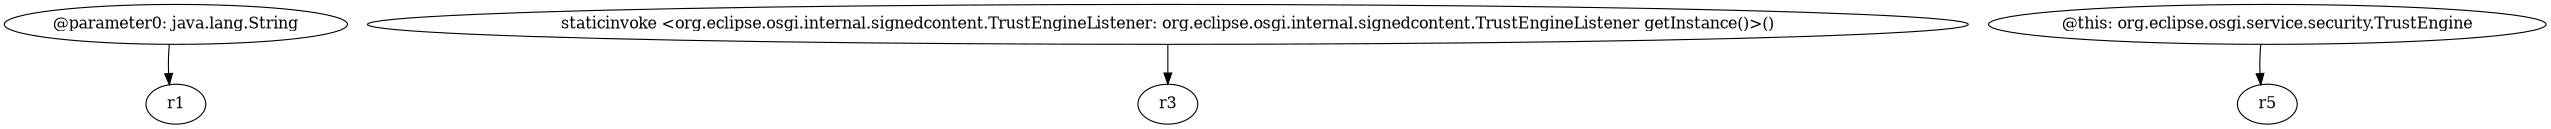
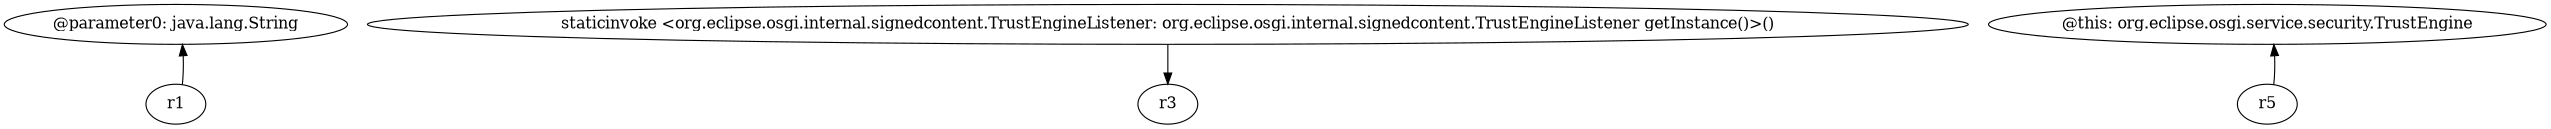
(168, 59) -> (183, 70)
(2260, 59) -> (2275, 70)
